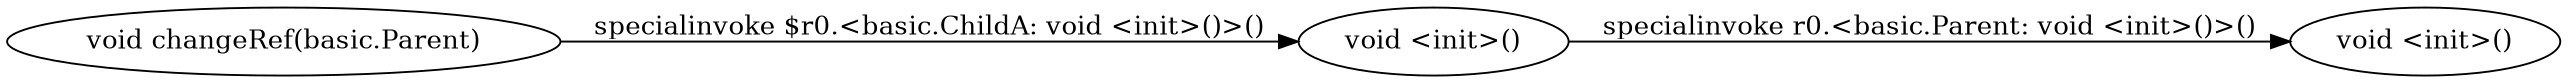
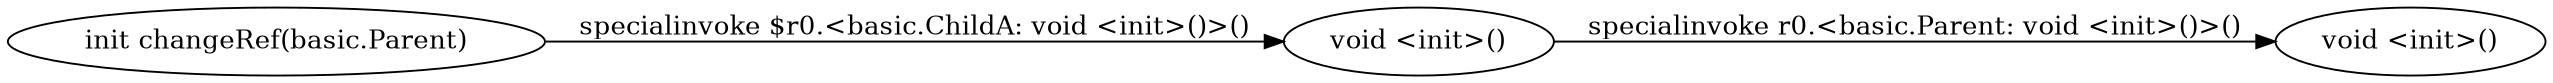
(284, 42) -> (276, 42)
